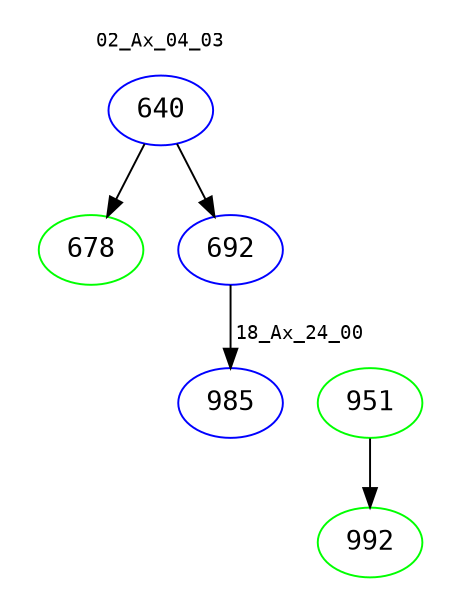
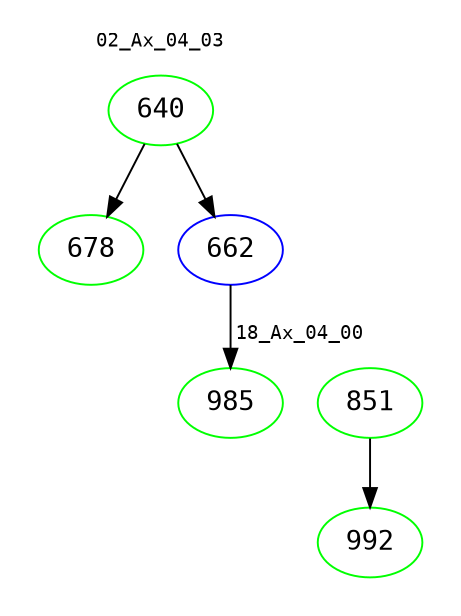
(161, 110) -> (161, 110)
(231, 250) -> (231, 250)
(300, 334) -> (300, 334)
(231, 403) -> (231, 403)
(370, 403) -> (370, 403)
